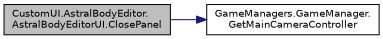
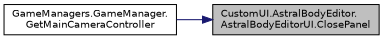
(184, 20) -> (190, 20)
